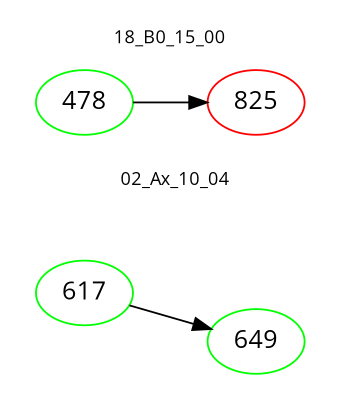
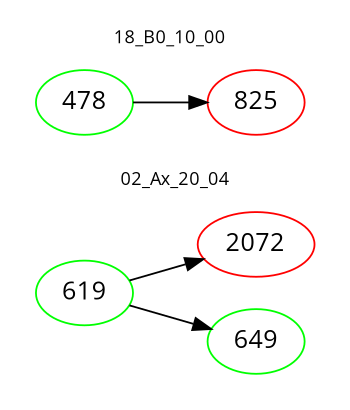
(170, 39) -> (170, 39)
(175, 181) -> (175, 181)
none -> (256, 244)
(84, 293) -> (84, 293)
